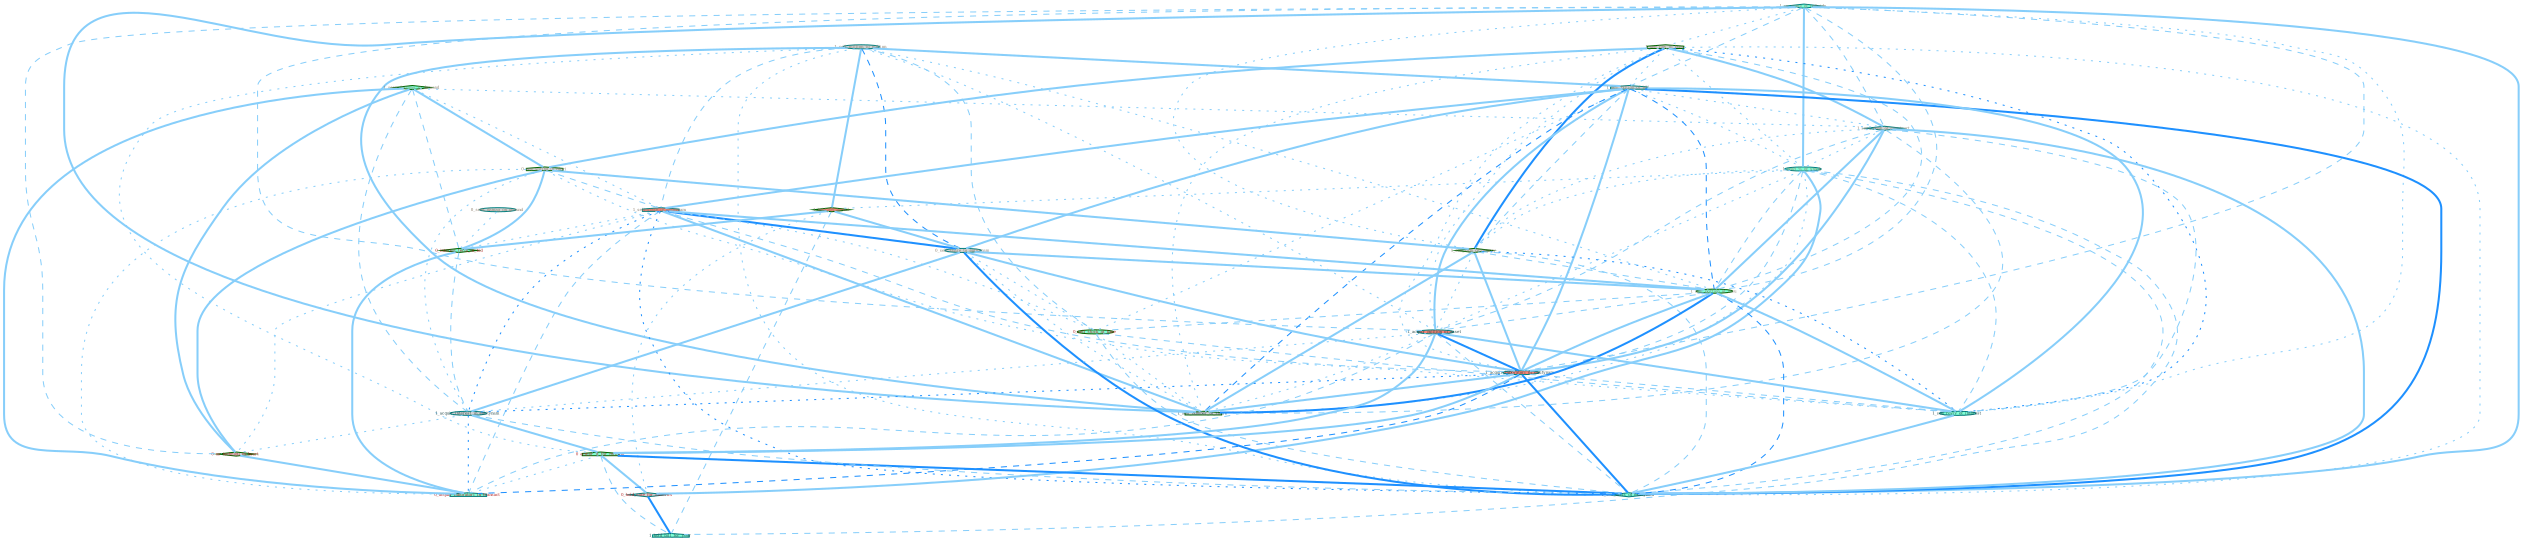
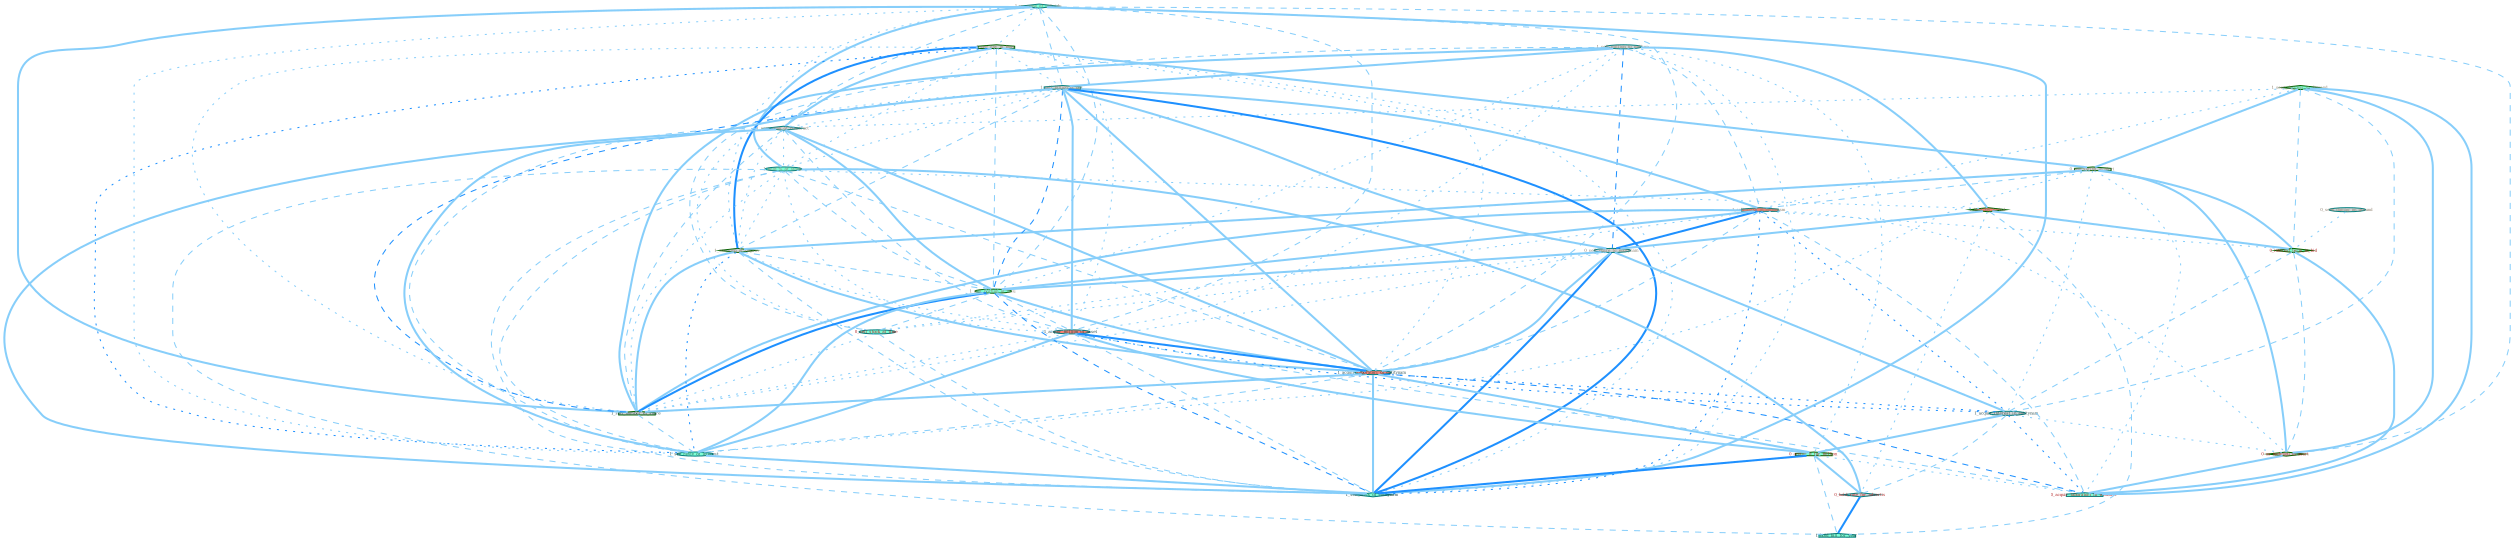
(1095, 332) -> (877, 332)
none -> (2305, 353)
(1335, 359) -> (666, 433)
(952, 373) -> (1740, 403)
(1575, 434) -> (1373, 434)
(1045, 477) -> (1954, 455)
